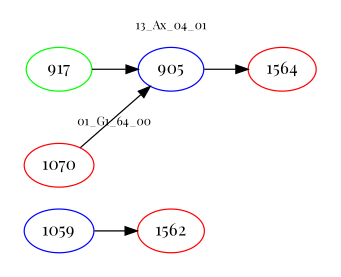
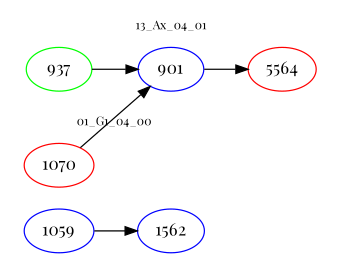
(59, 69) -> (59, 69)
(171, 69) -> (171, 69)
(282, 69) -> (282, 69)
(114, 122) -> (114, 122)
(171, 231) -> (171, 231)
